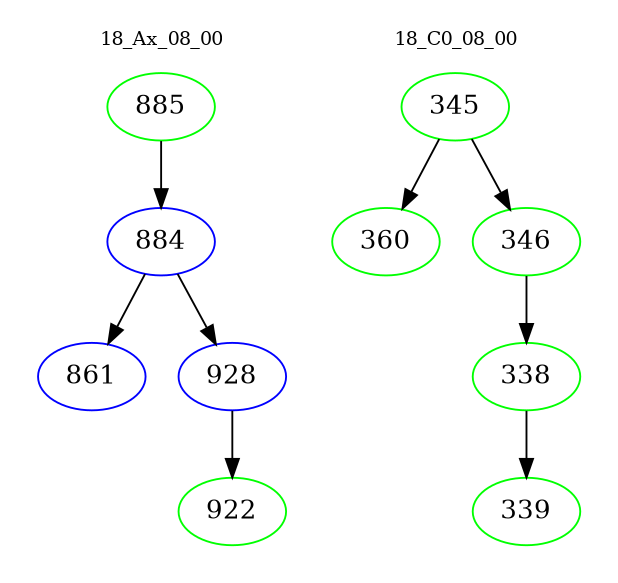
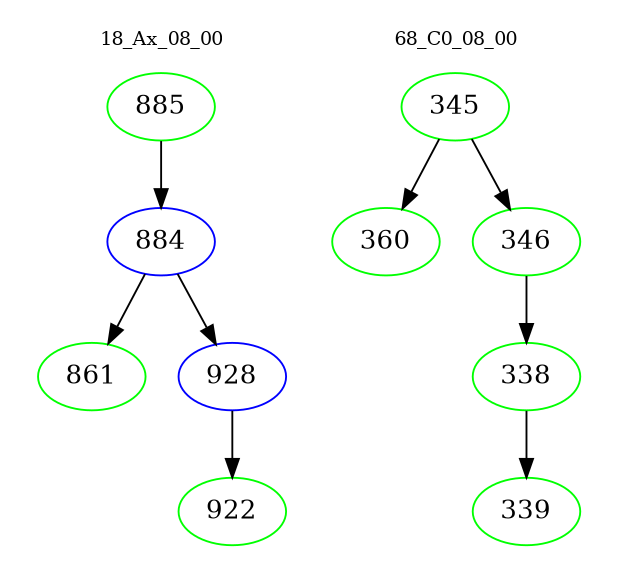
(456, 40) -> (456, 40)
(92, 377) -> (92, 377)
